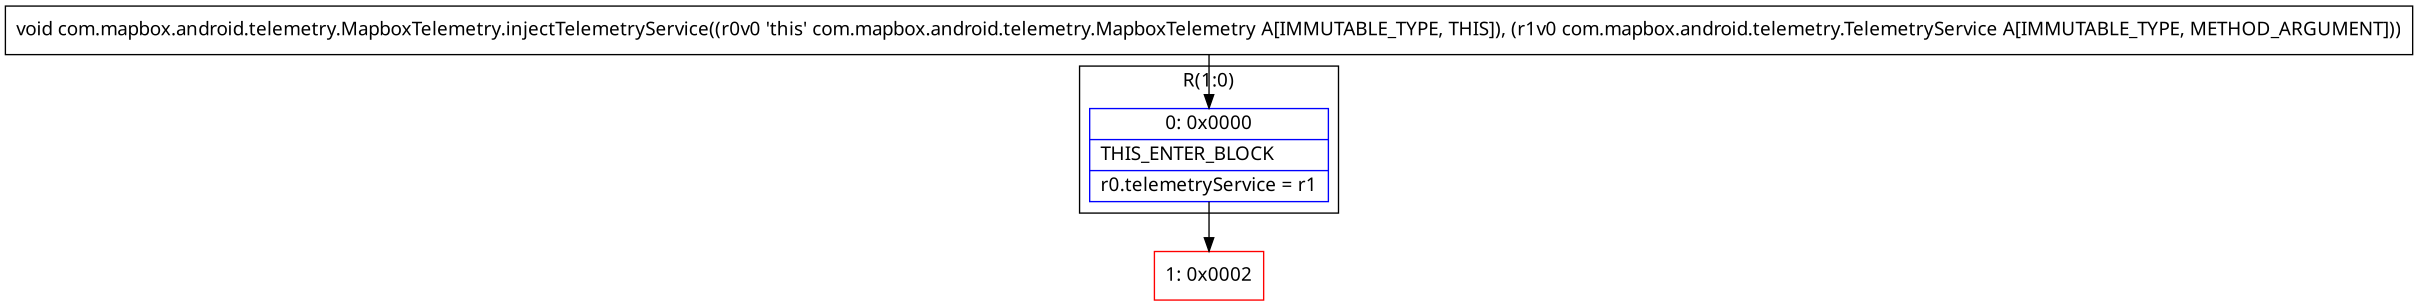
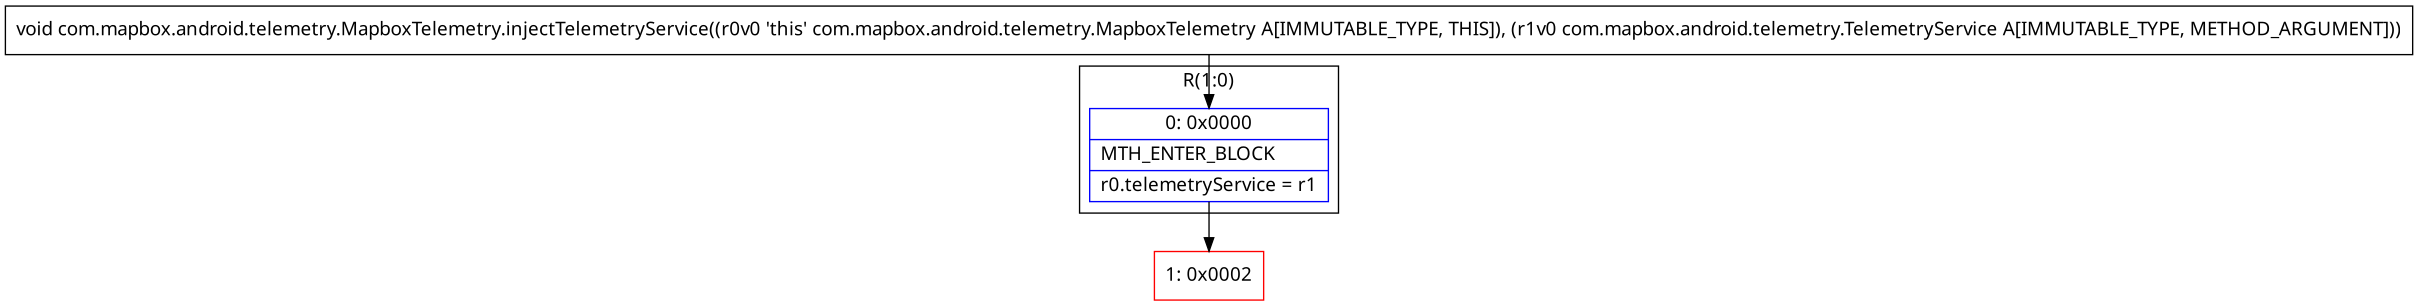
(1188, 154) -> (1188, 154)
